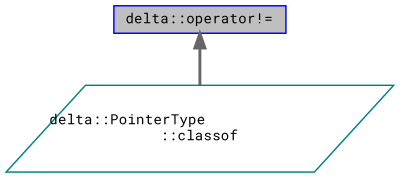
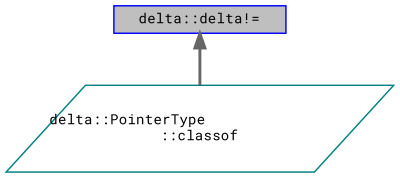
(200, 20) -> (200, 20)
